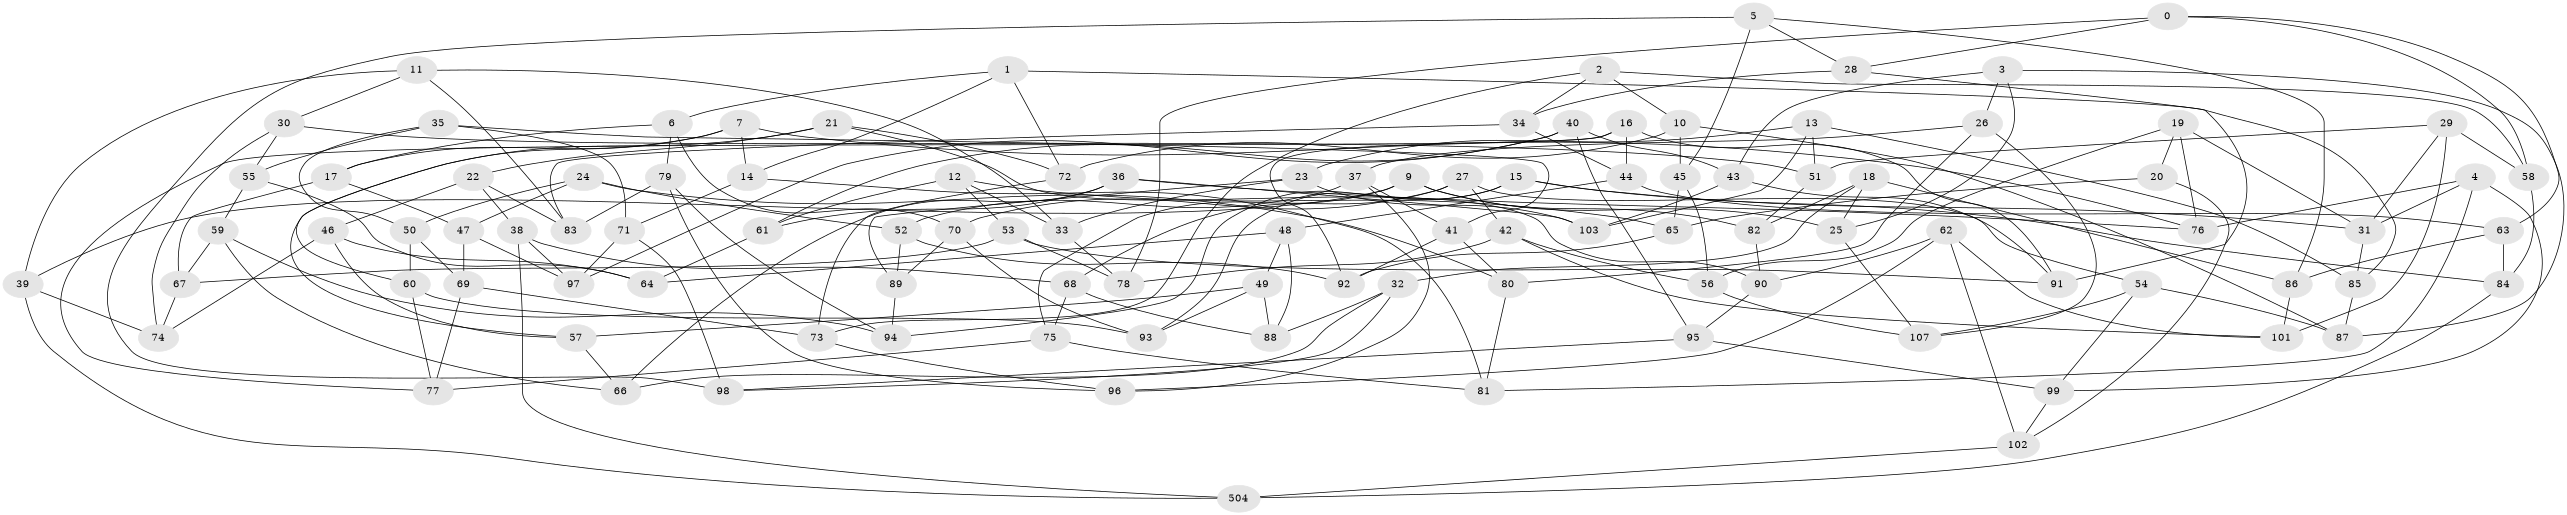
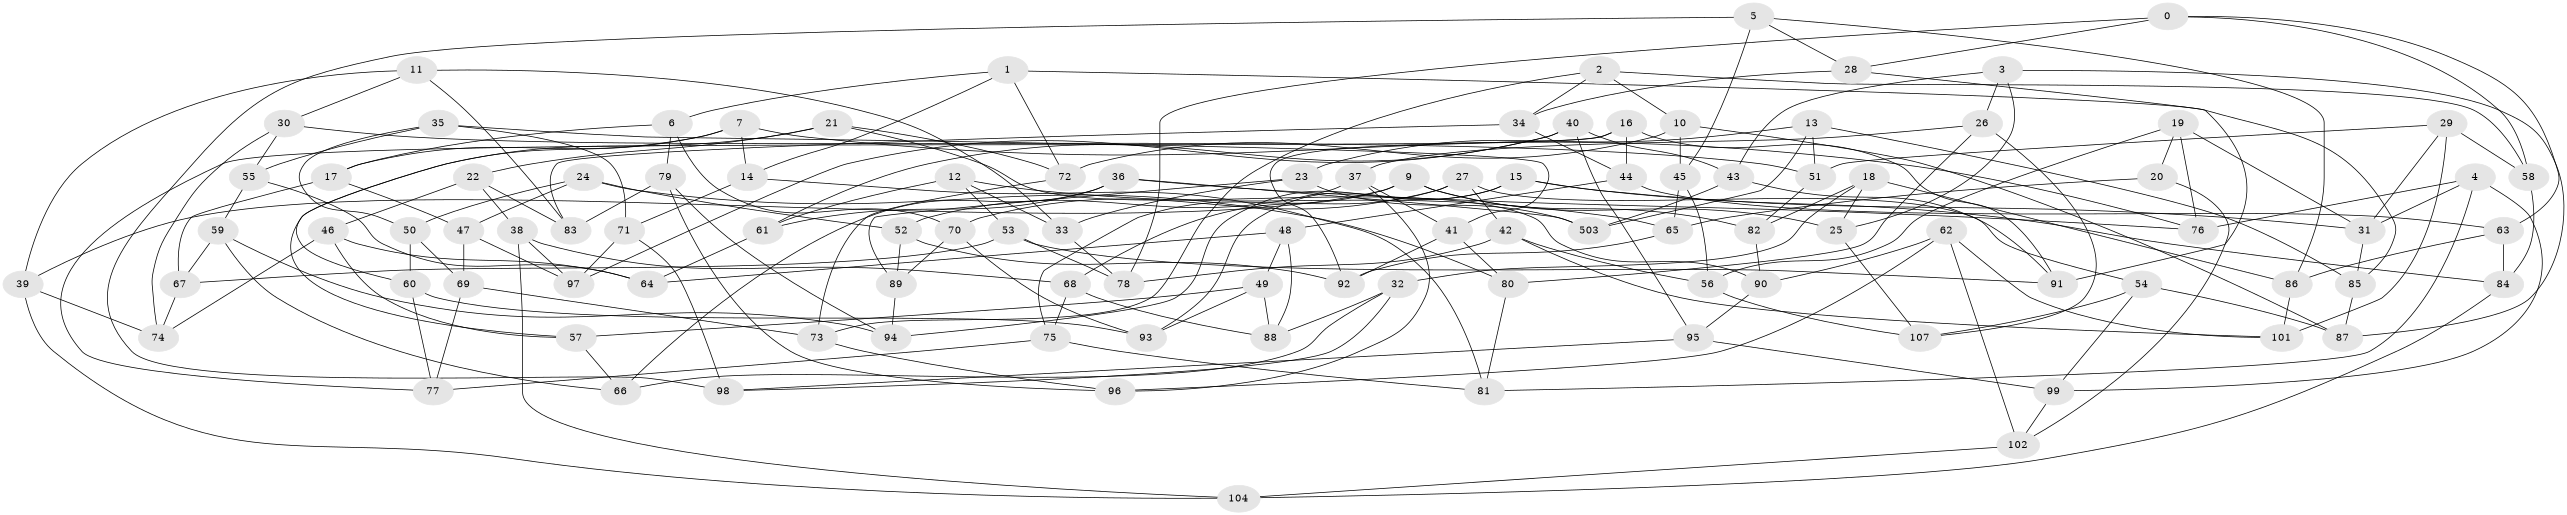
(1589, 231) -> (1589, 231)
(1239, 499) -> (1239, 499)
